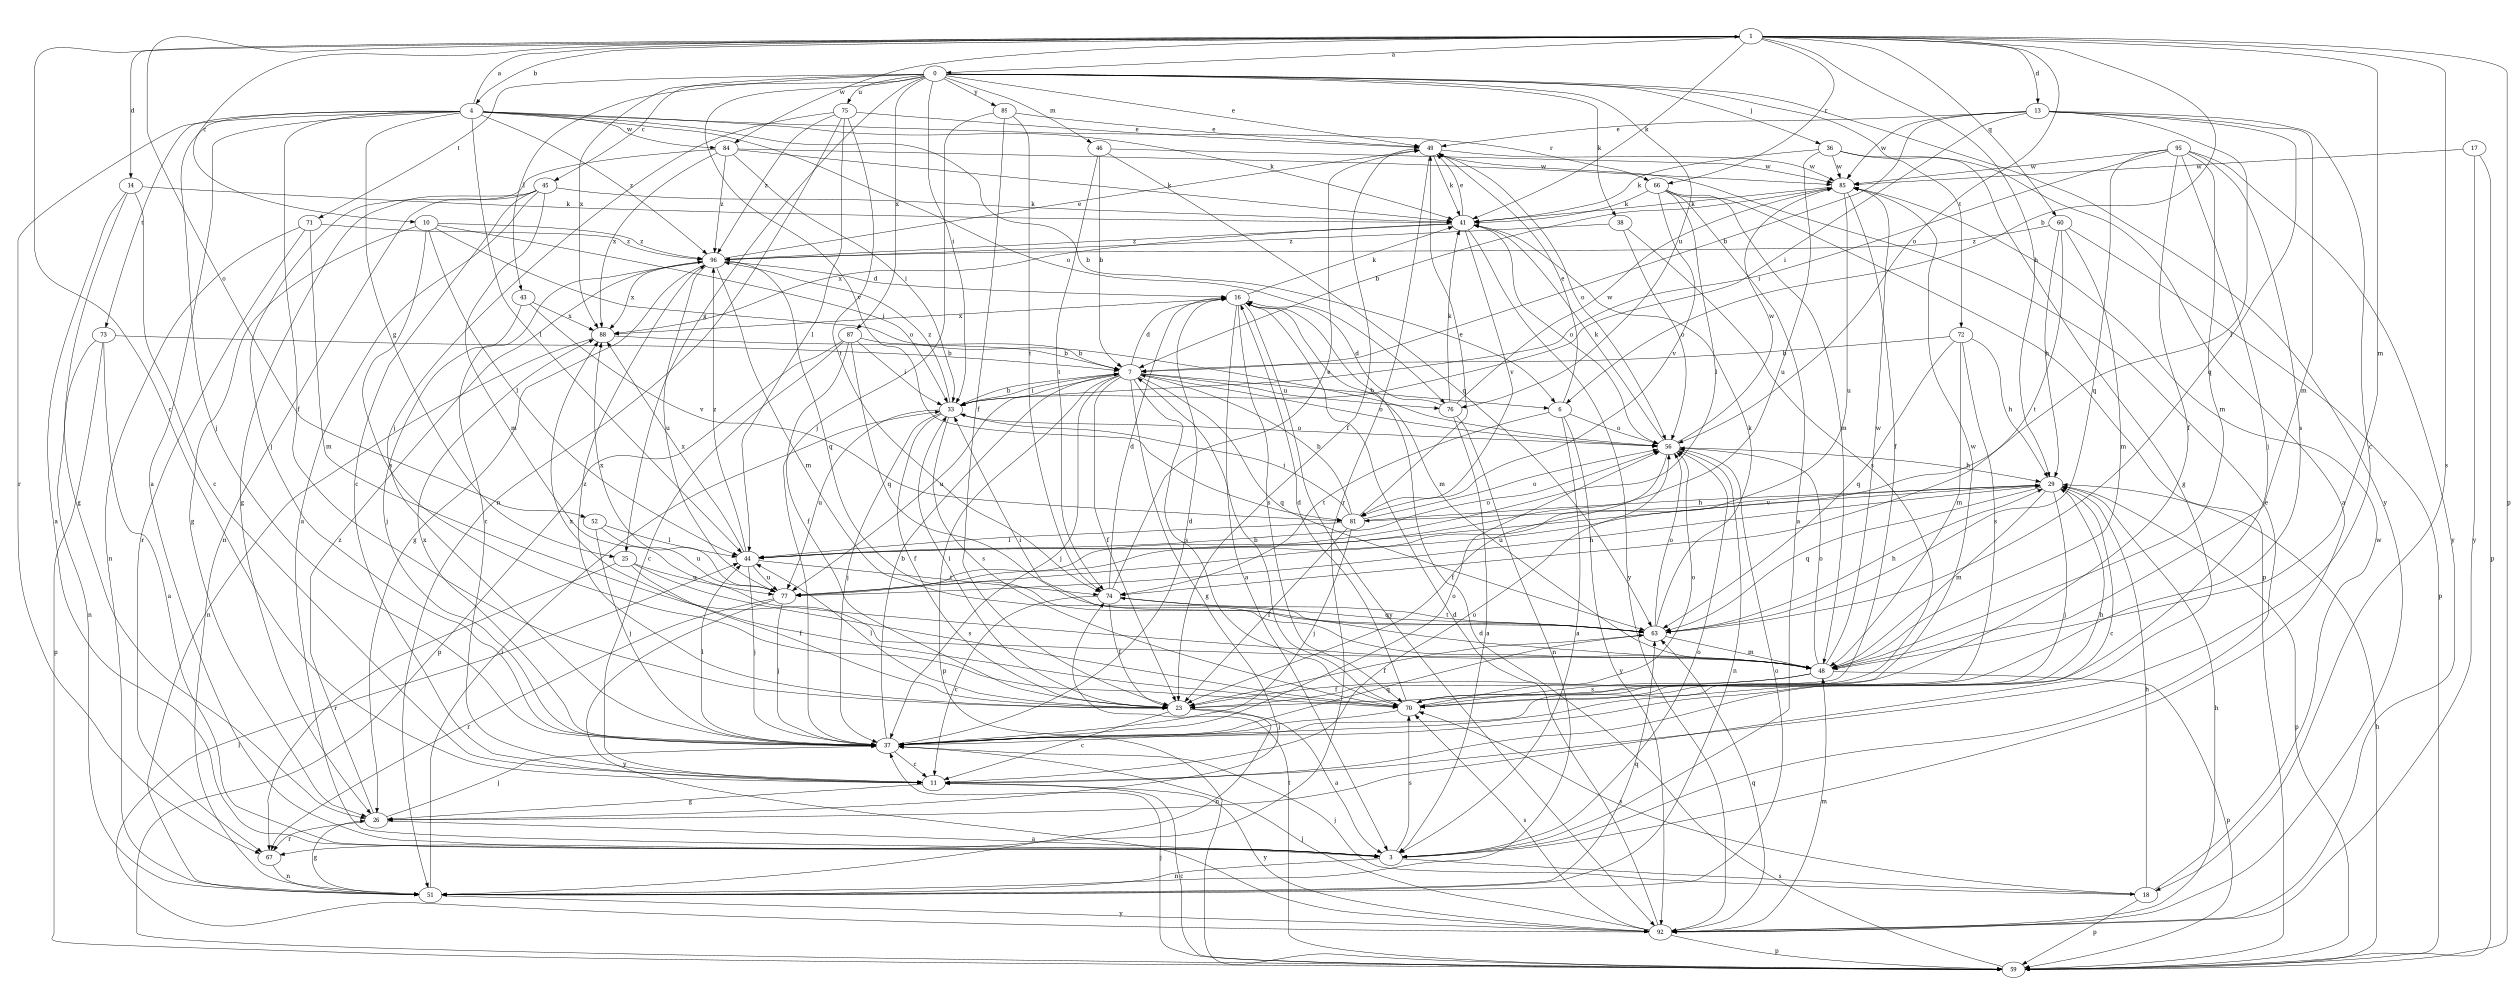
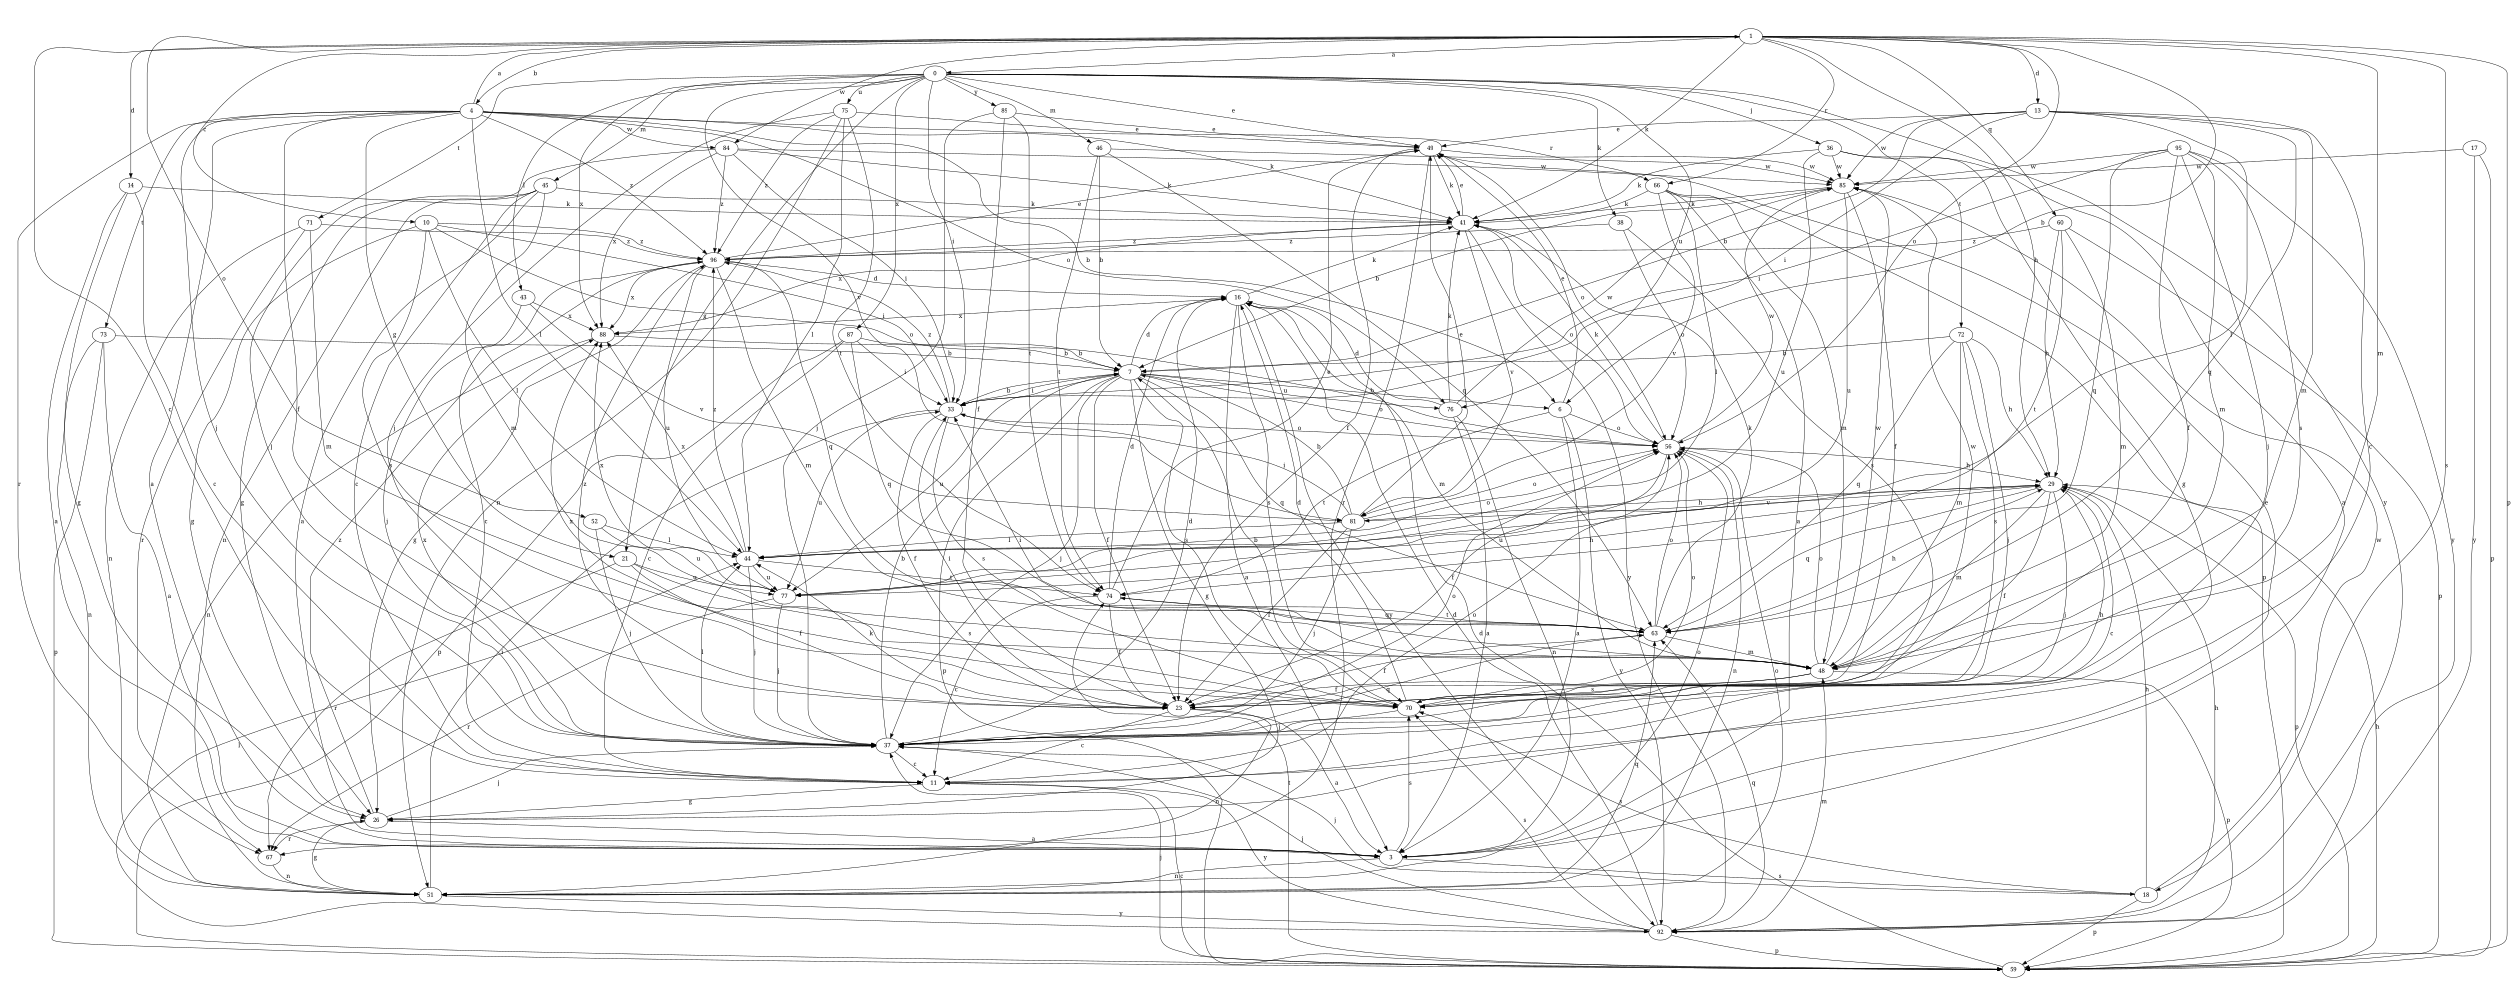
(643, 130) -> (643, 130)
(625, 559) -> (625, 559)
(850, 561) -> (1469, 709)
(852, 607) -> (1667, 684)
(871, 634) -> (871, 634)
(991, 827) -> none
